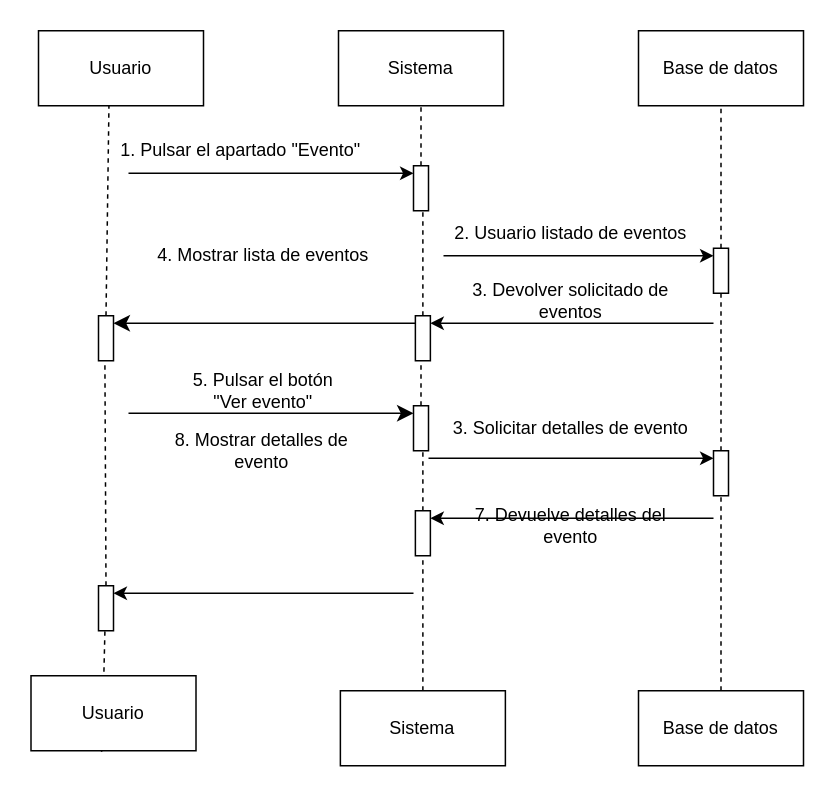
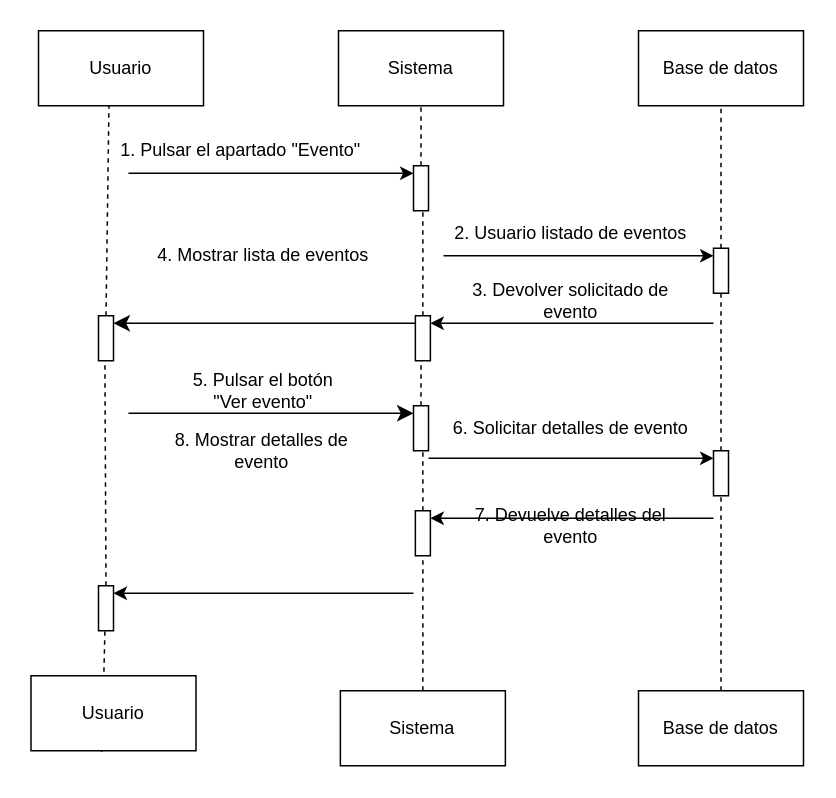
(571, 301) -> (571, 301)
(571, 428) -> (571, 428)
